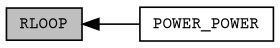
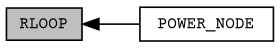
(207, 24) -> (207, 24)
